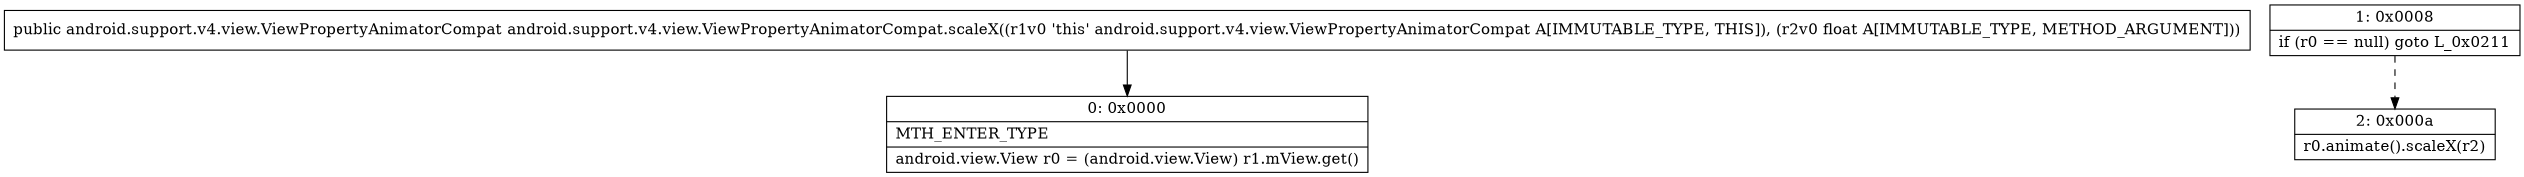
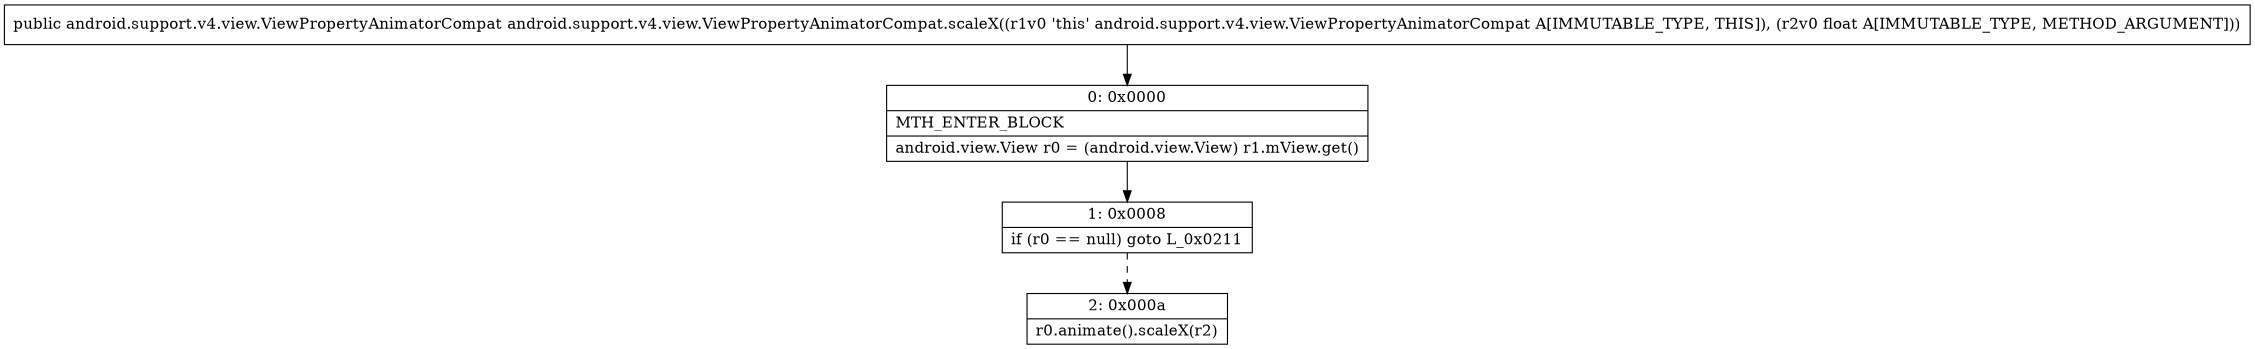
(973, 134) -> (980, 123)
none -> (1127, 176)
